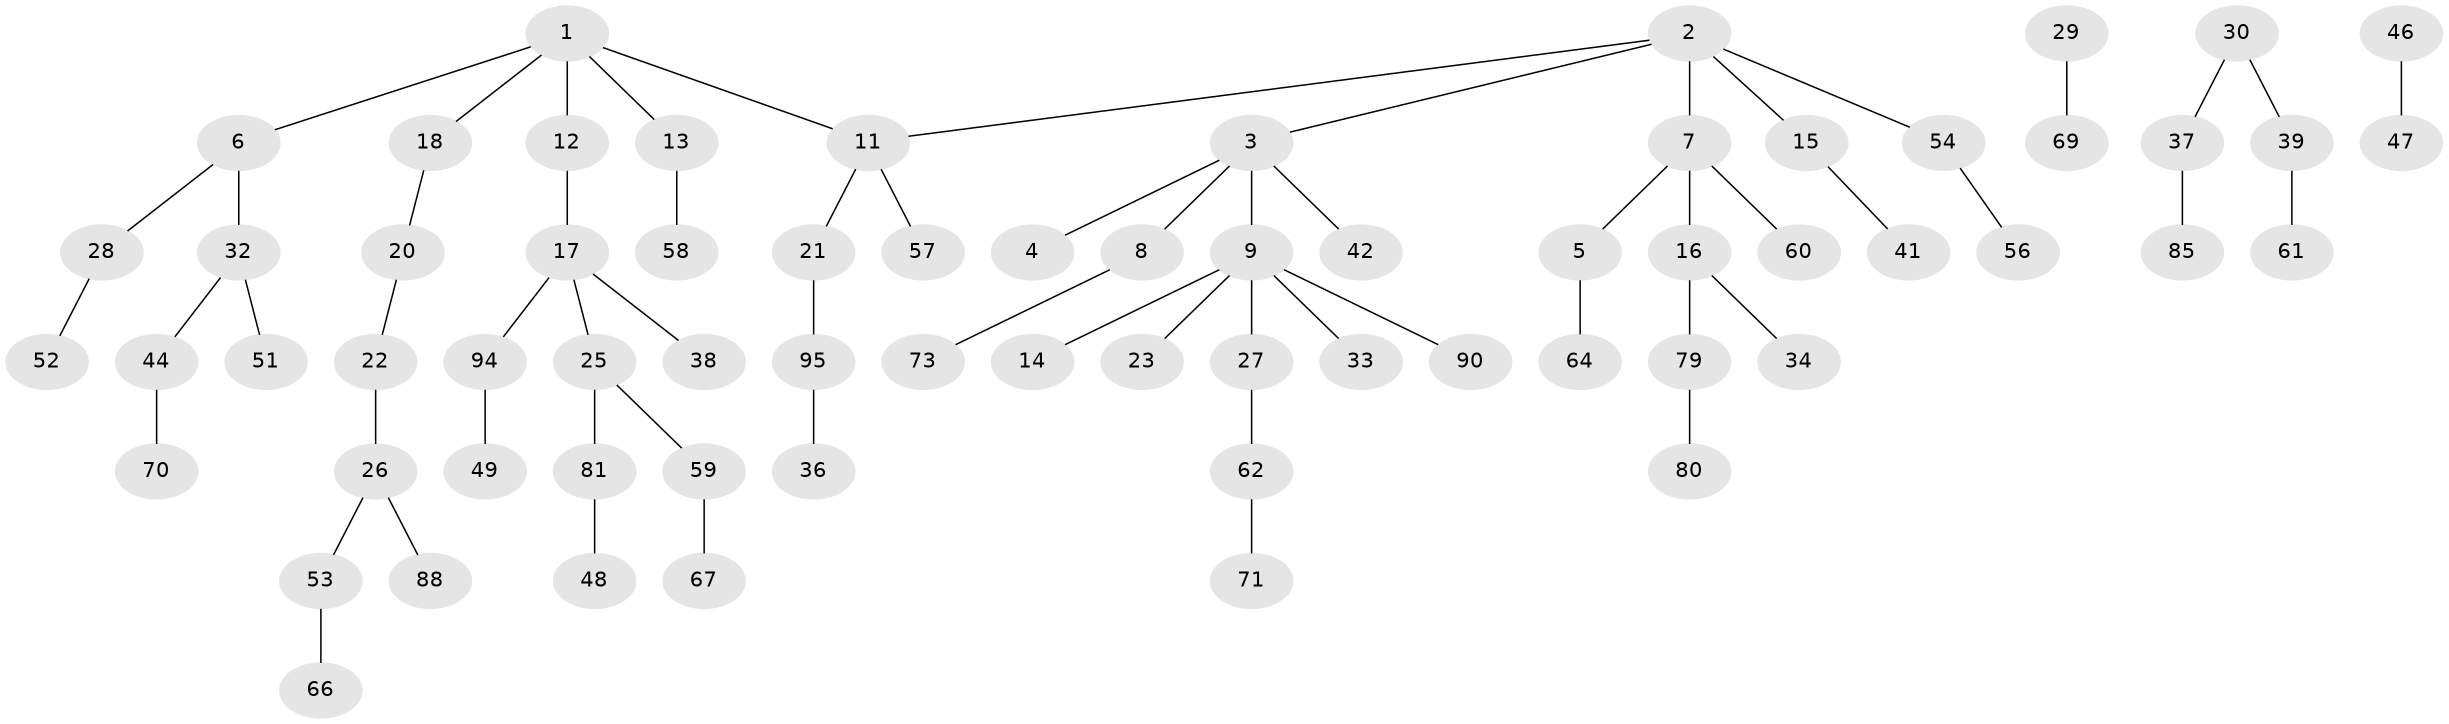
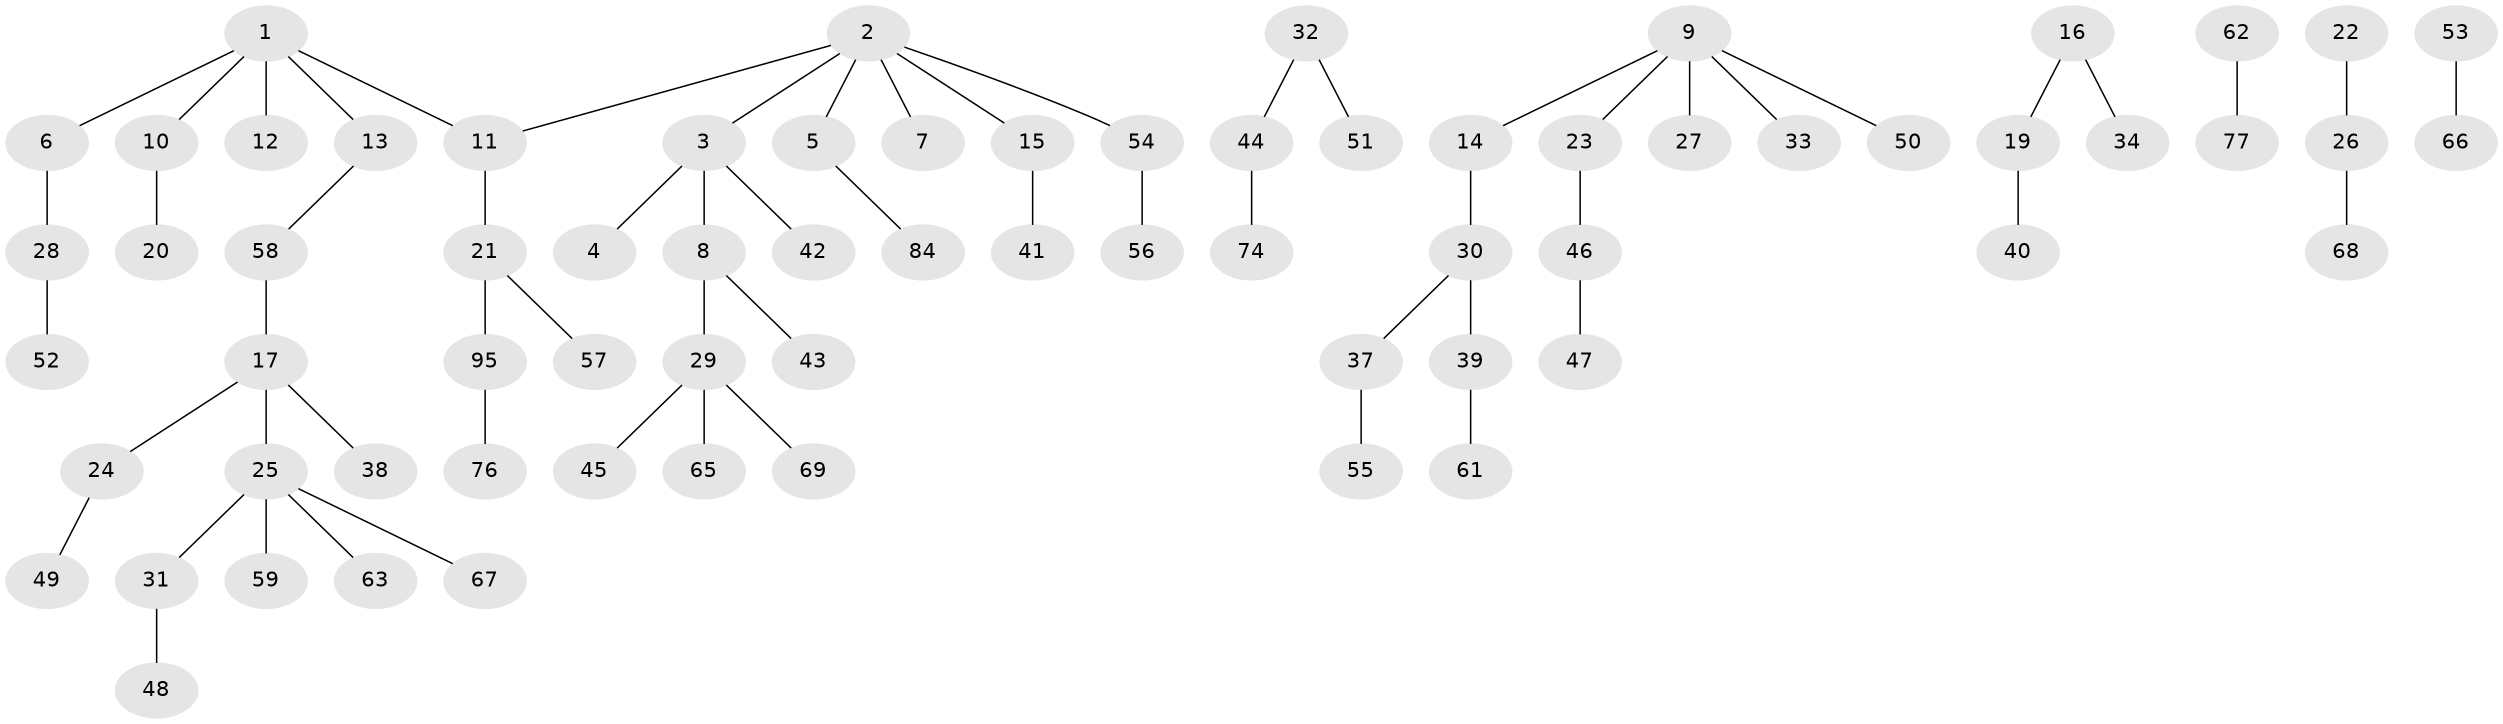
(430, 143) -> (157, 143)
(239, 198) -> none
(567, 198) -> (266, 307)
(896, 198) -> (540, 307)
(1252, 198) -> none
none -> (1471, 198)
none -> (1580, 198)
(1635, 198) -> (841, 88)
(1690, 198) -> none
(1799, 252) -> none
(2182, 252) -> (1361, 471)
(389, 307) -> none
none -> (704, 307)
(485, 362) -> (102, 471)
(923, 362) -> (814, 362)
(1471, 362) -> (1909, 143)
(1580, 362) -> (923, 252)
(1690, 362) -> (2018, 143)
(1252, 417) -> none
(157, 471) -> (1252, 252)
(595, 471) -> (157, 581)
none -> (595, 471)
none -> (704, 471)
(814, 471) -> (485, 471)
(1690, 471) -> (2018, 252)
(348, 526) -> none
(704, 526) -> (376, 526)
none -> (376, 581)
(430, 581) -> (2347, 252)
(1252, 581) -> (2237, 143)
